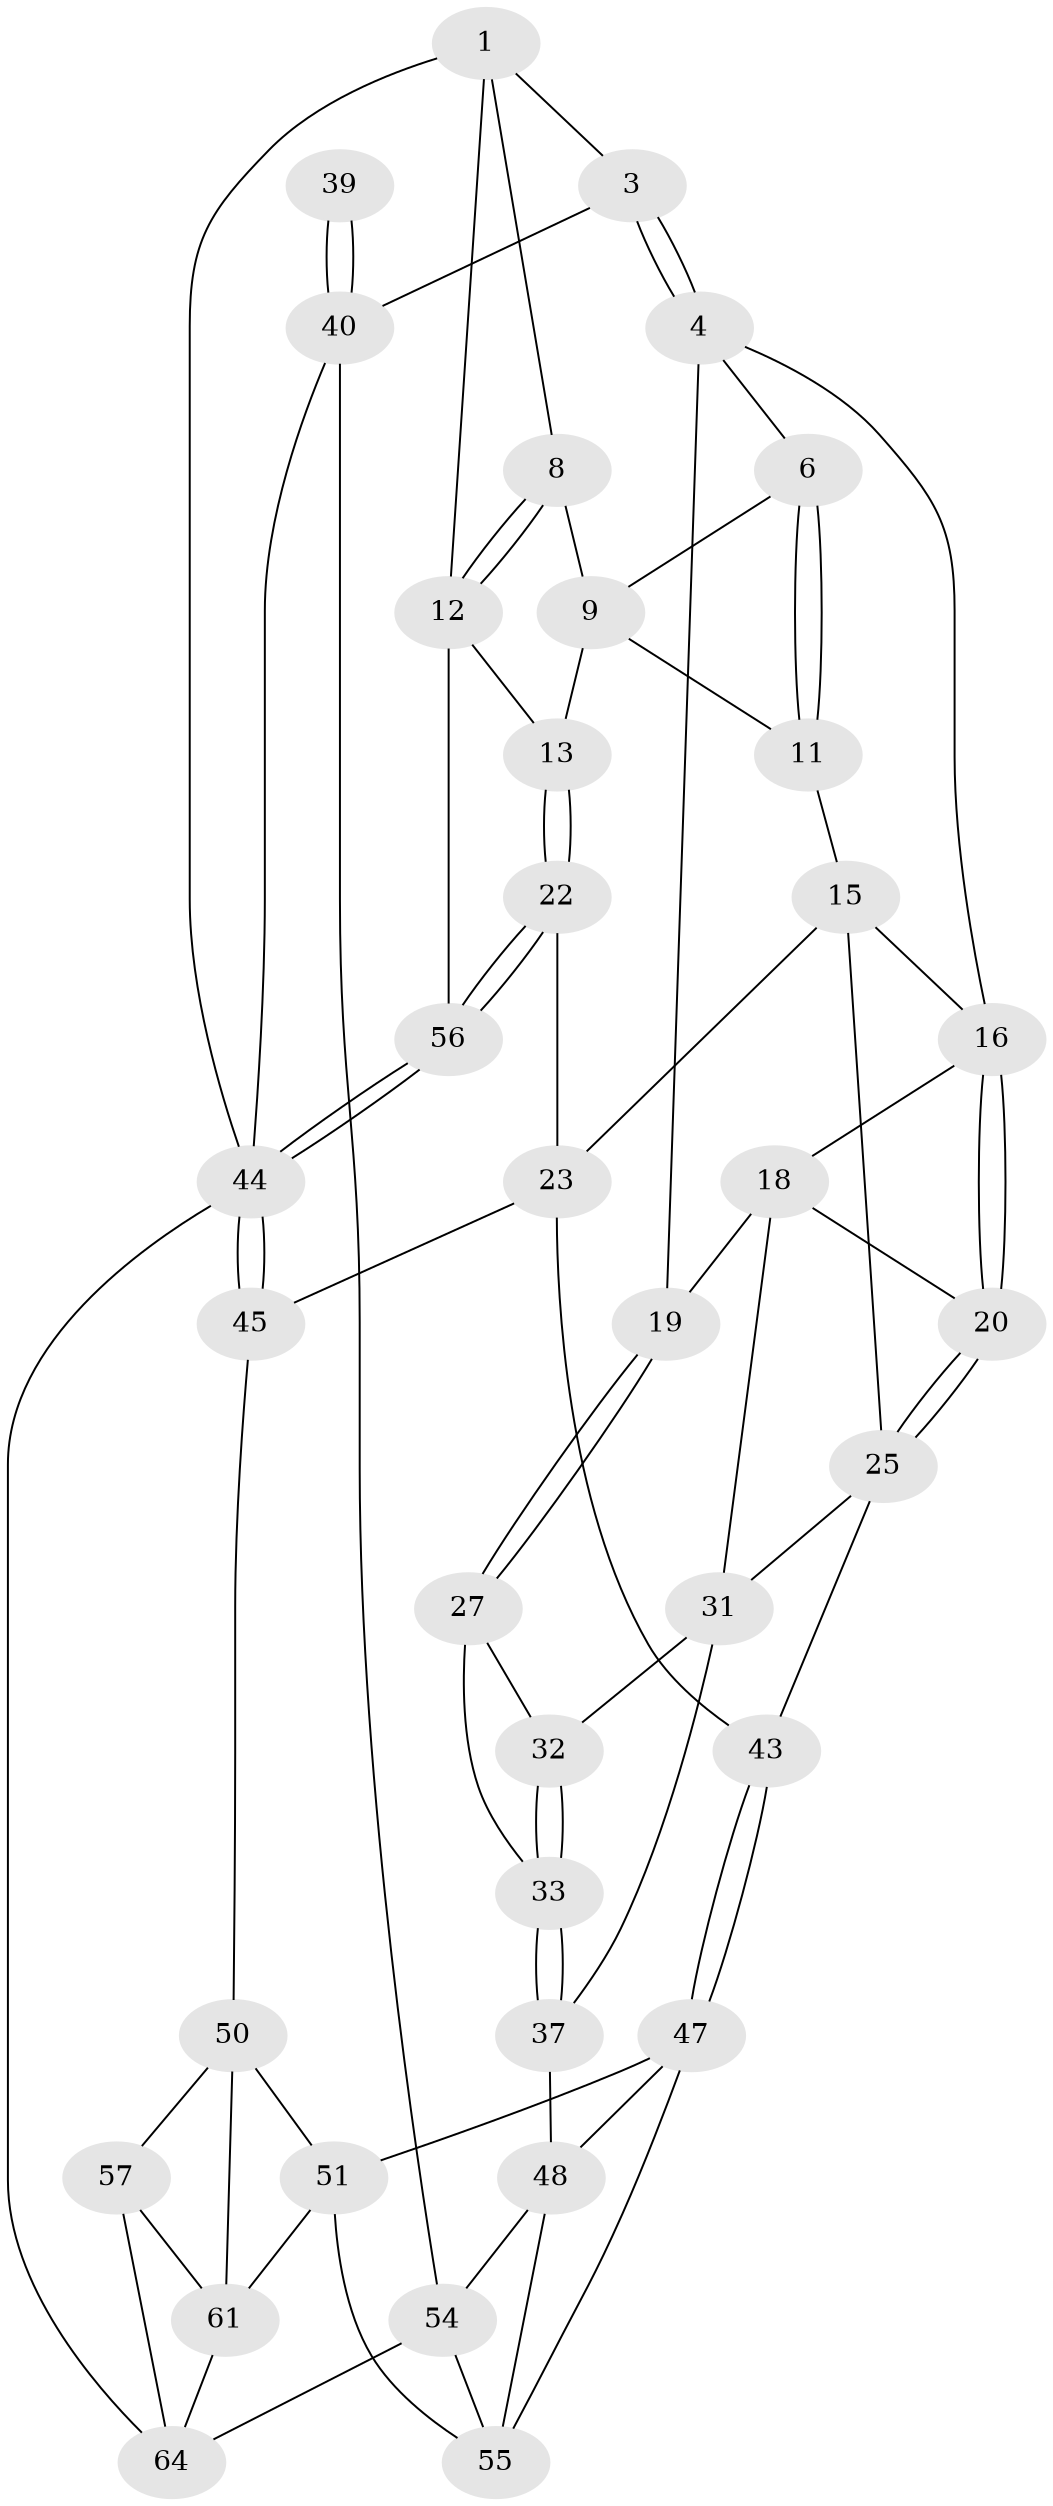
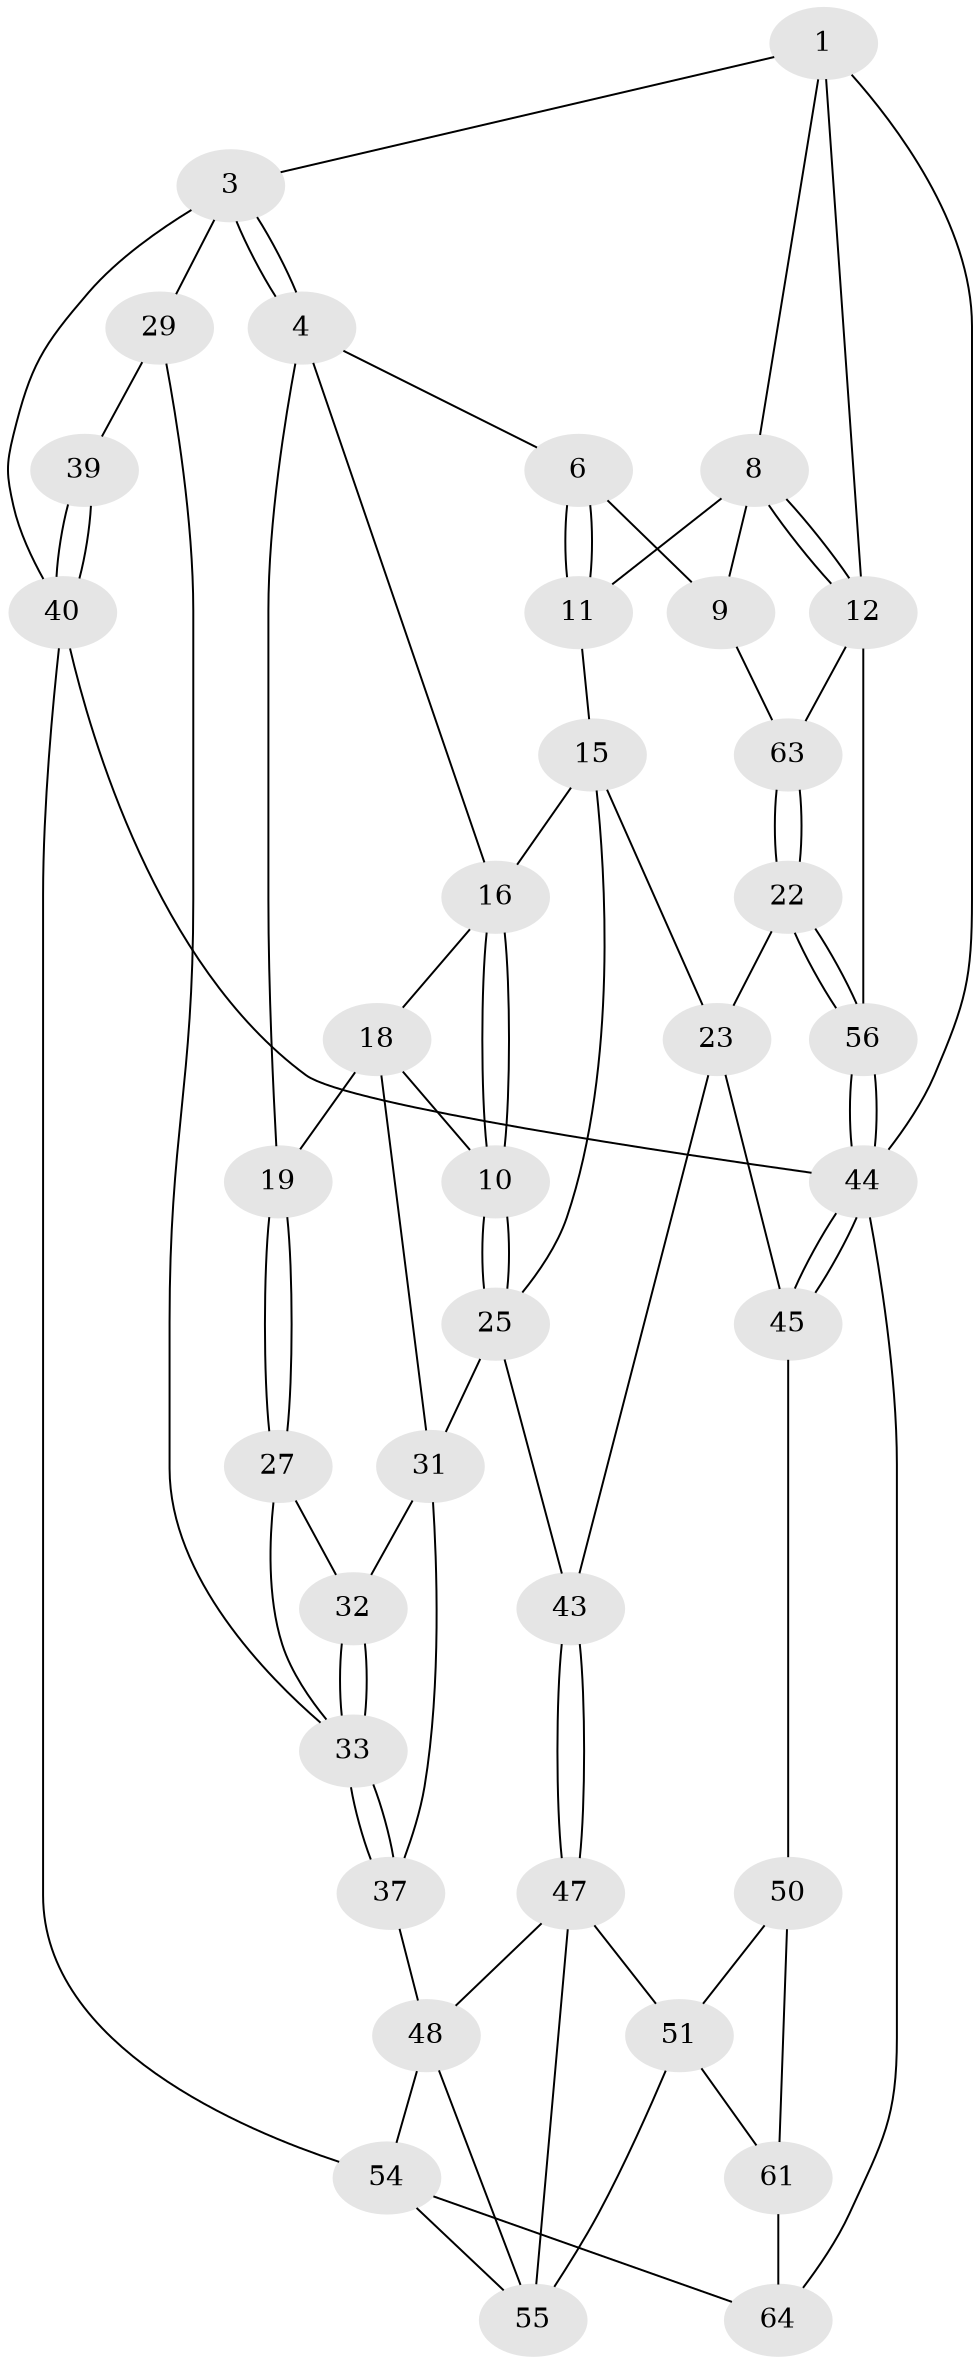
none -> (160, 328)
(700, 684) -> (667, 541)
(557, 755) -> (788, 755)
(992, 1324) -> (496, 1182)
(117, 2178) -> none
